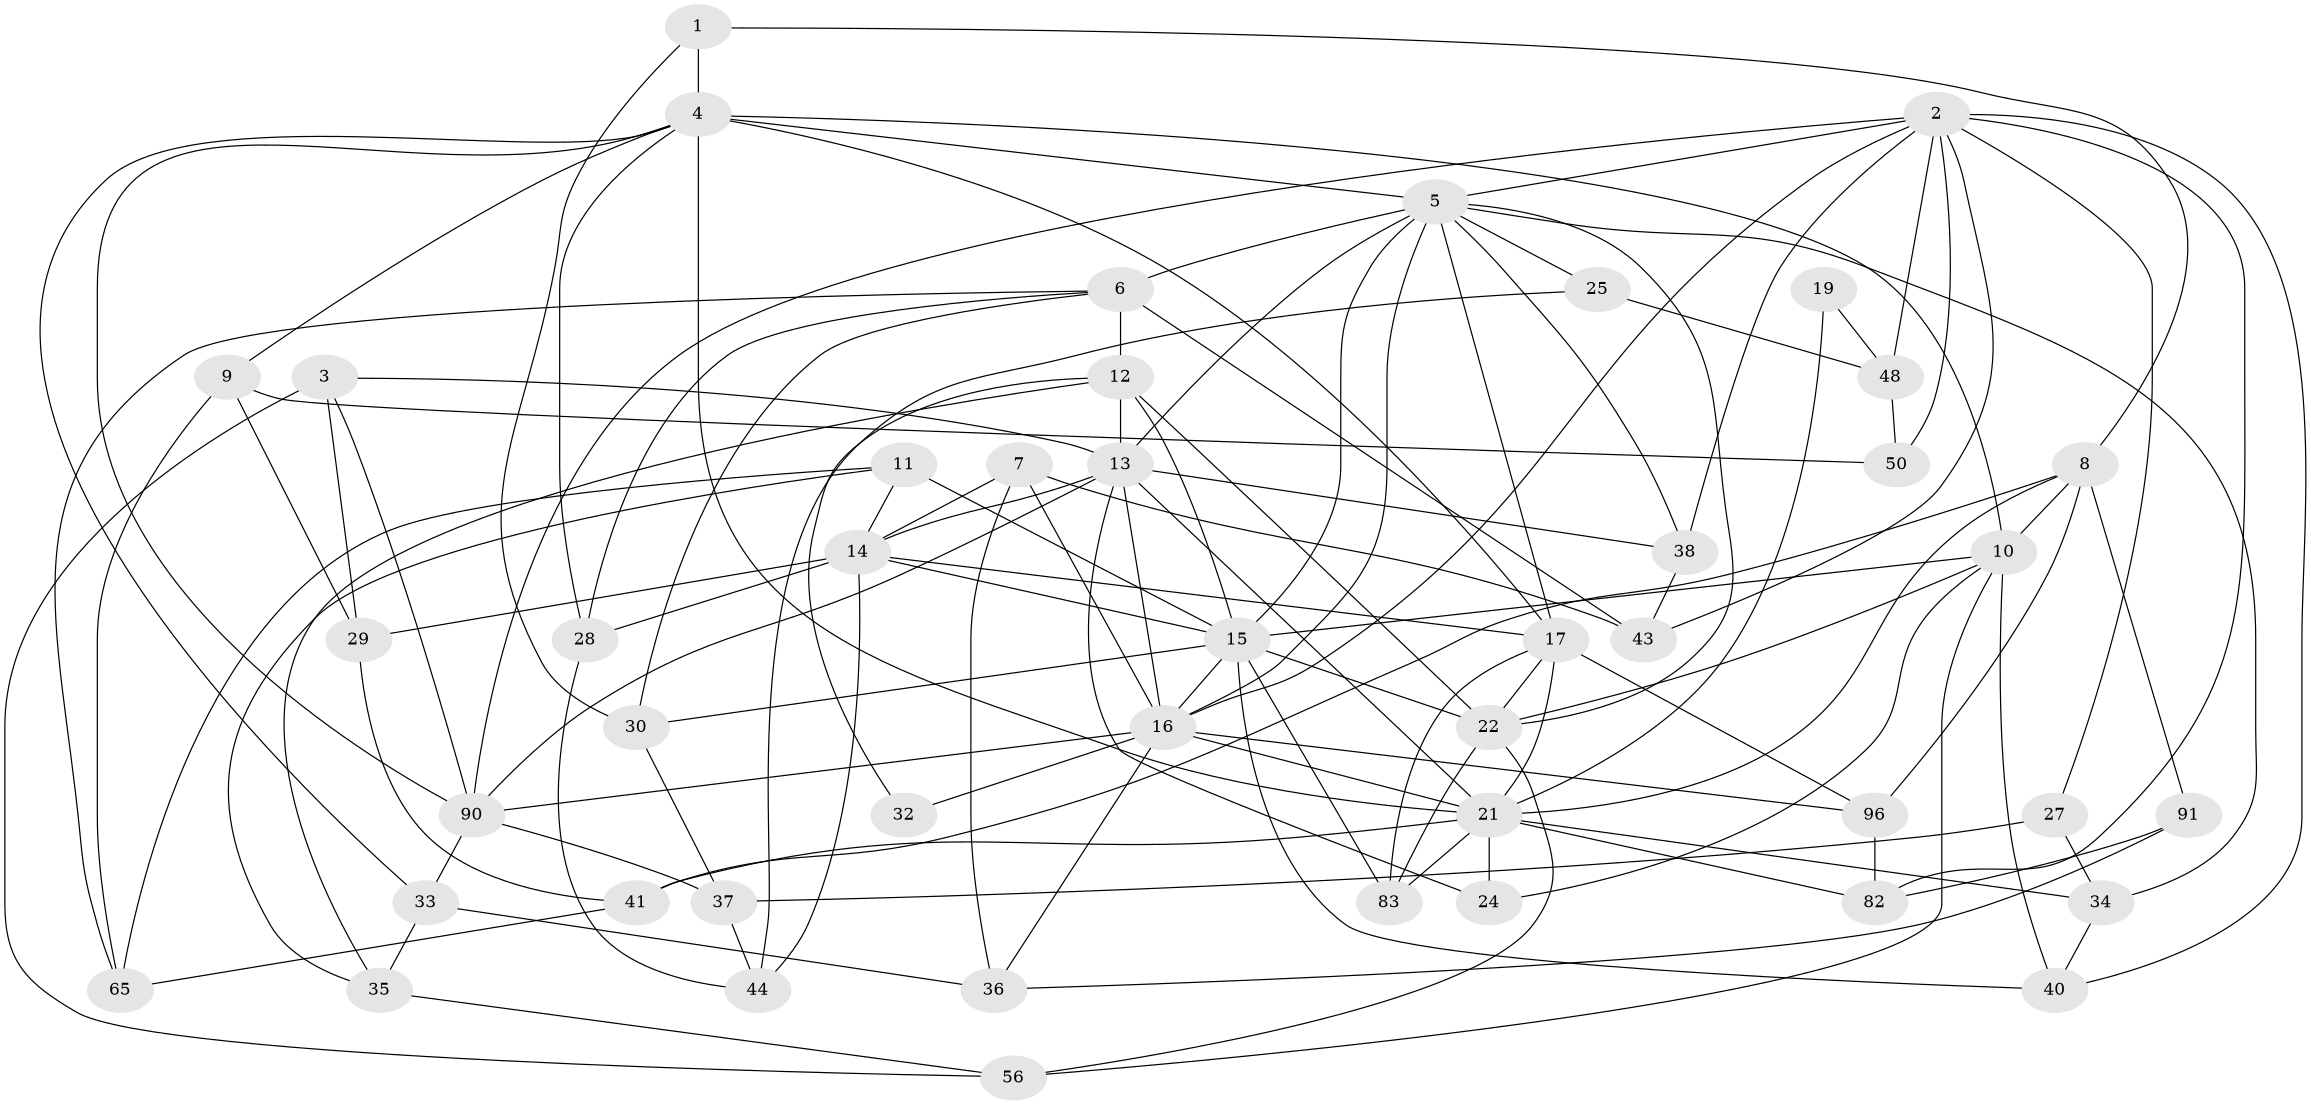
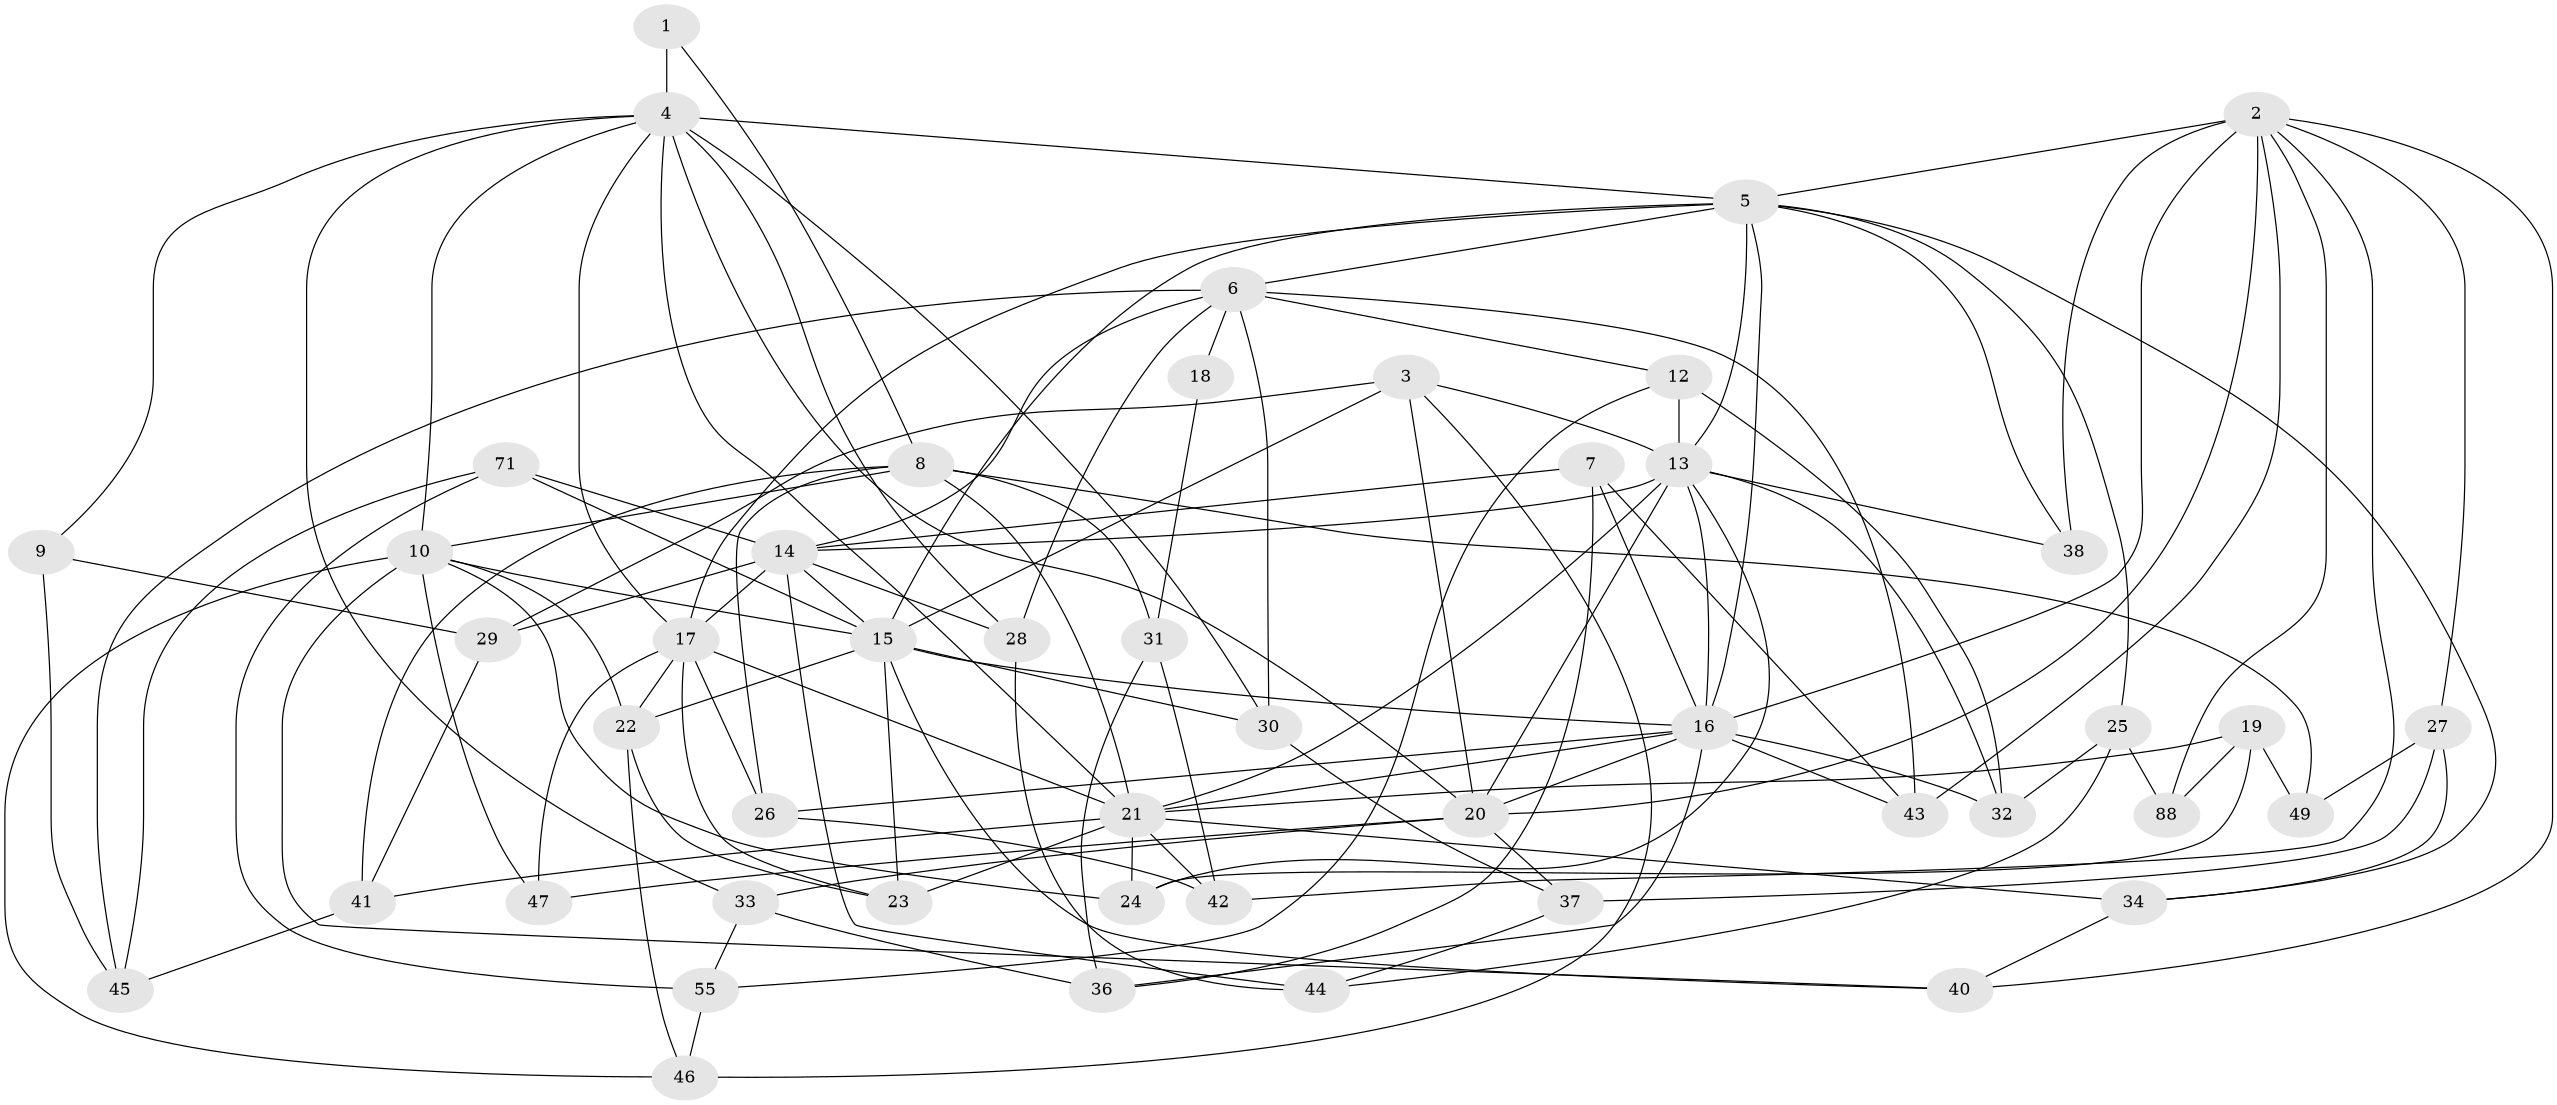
(532, 363) -> (1002, 391)
none -> (1201, 377)
(1891, 377) -> (2167, 815)
none -> (1036, 385)
(904, 465) -> (506, 465)
(1897, 465) -> none
(1722, 478) -> none
(1192, 504) -> (1109, 526)
(1322, 568) -> none
none -> (1895, 592)
(1663, 599) -> (1794, 765)
none -> (2061, 771)
(472, 815) -> (1476, 815)
(1875, 815) -> (765, 815)
(2189, 815) -> (1155, 640)
none -> (2301, 815)
none -> (1734, 874)
none -> (539, 903)
(1389, 903) -> (899, 903)
(1875, 903) -> (1219, 903)
(120, 990) -> (120, 990)
(380, 990) -> (706, 990)
(1013, 1078) -> (685, 1078)
